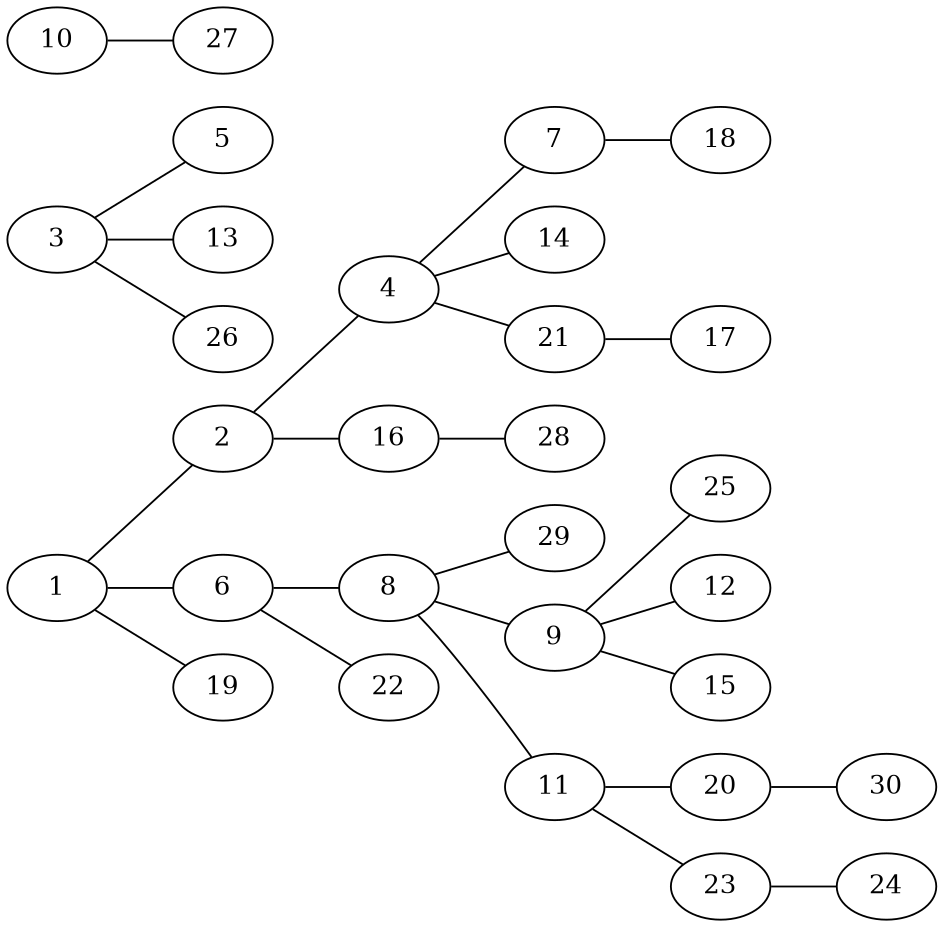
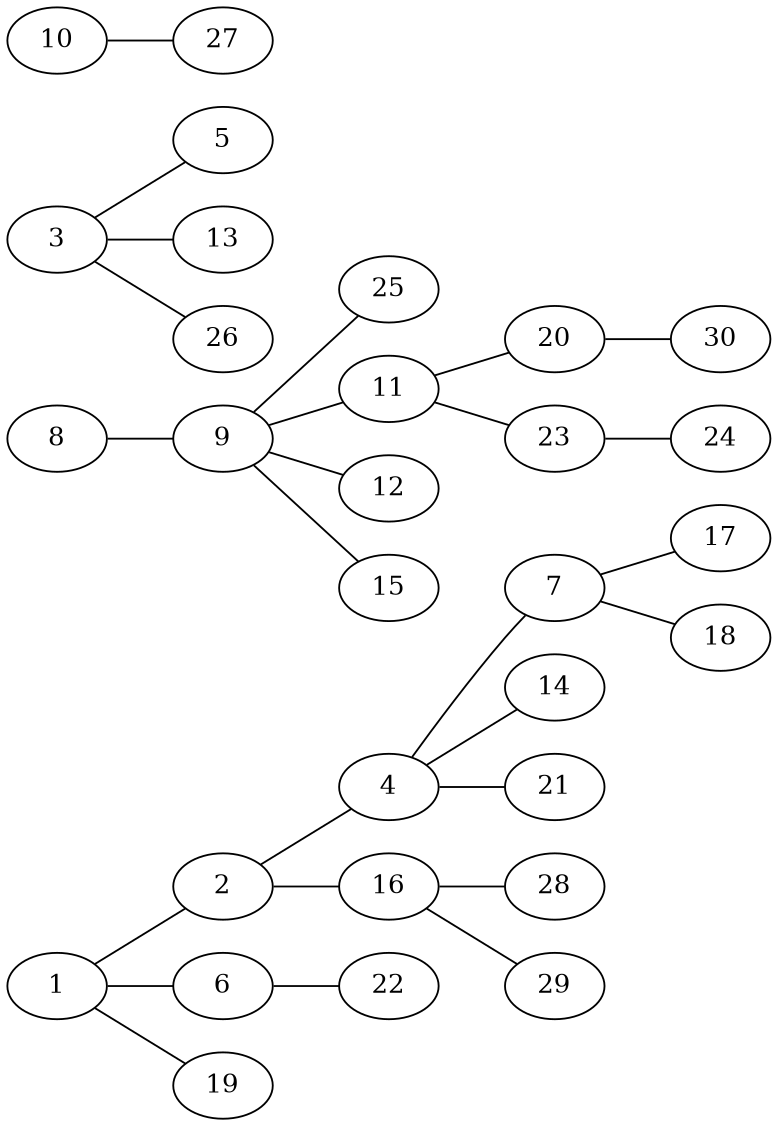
(638, 339) -> (638, 563)
(472, 563) -> (472, 936)
(306, 588) -> none
(477, 685) -> (306, 414)
